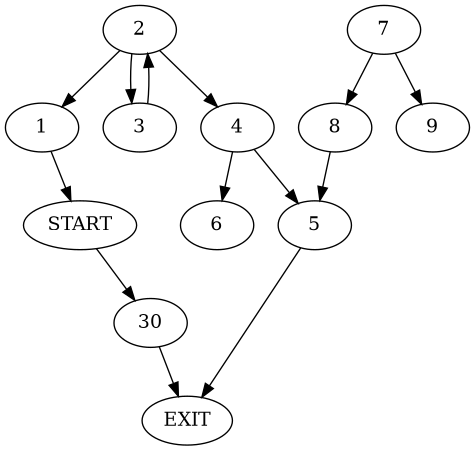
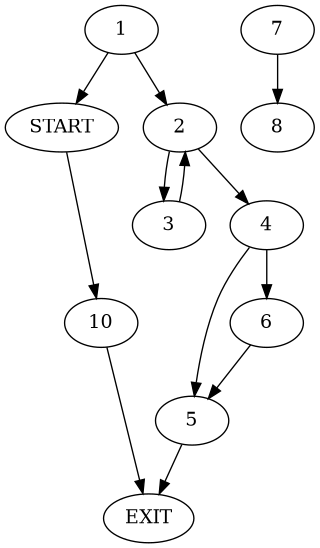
(96, 74) -> (147, 73)
(433, 128) -> none
(326, 170) -> (234, 366)
(151, 323) -> (101, 323)
